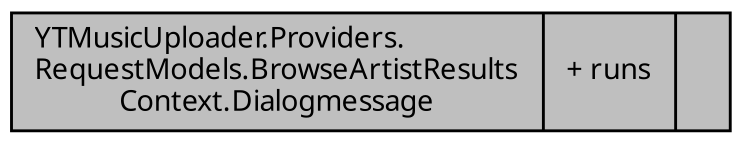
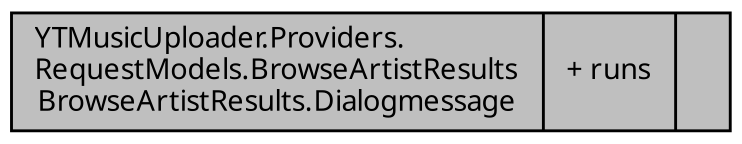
(277, 102) -> (277, 102)
